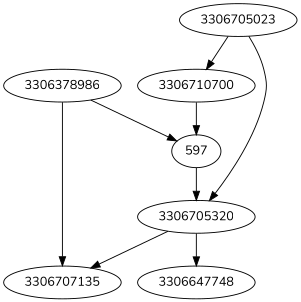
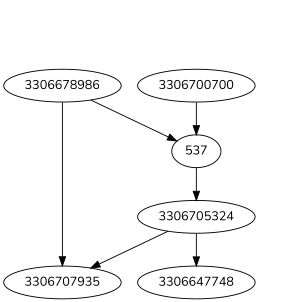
(238, 20) -> none
(62, 86) -> (62, 86)
(196, 86) -> (196, 86)
(196, 151) -> (196, 151)
(196, 217) -> (196, 217)
(62, 282) -> (62, 282)
